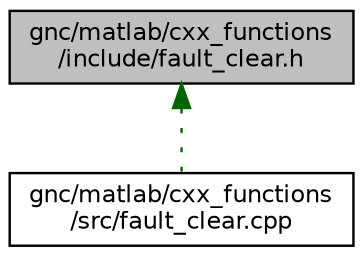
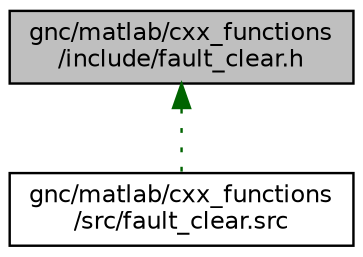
(182, 209) -> (182, 209)
